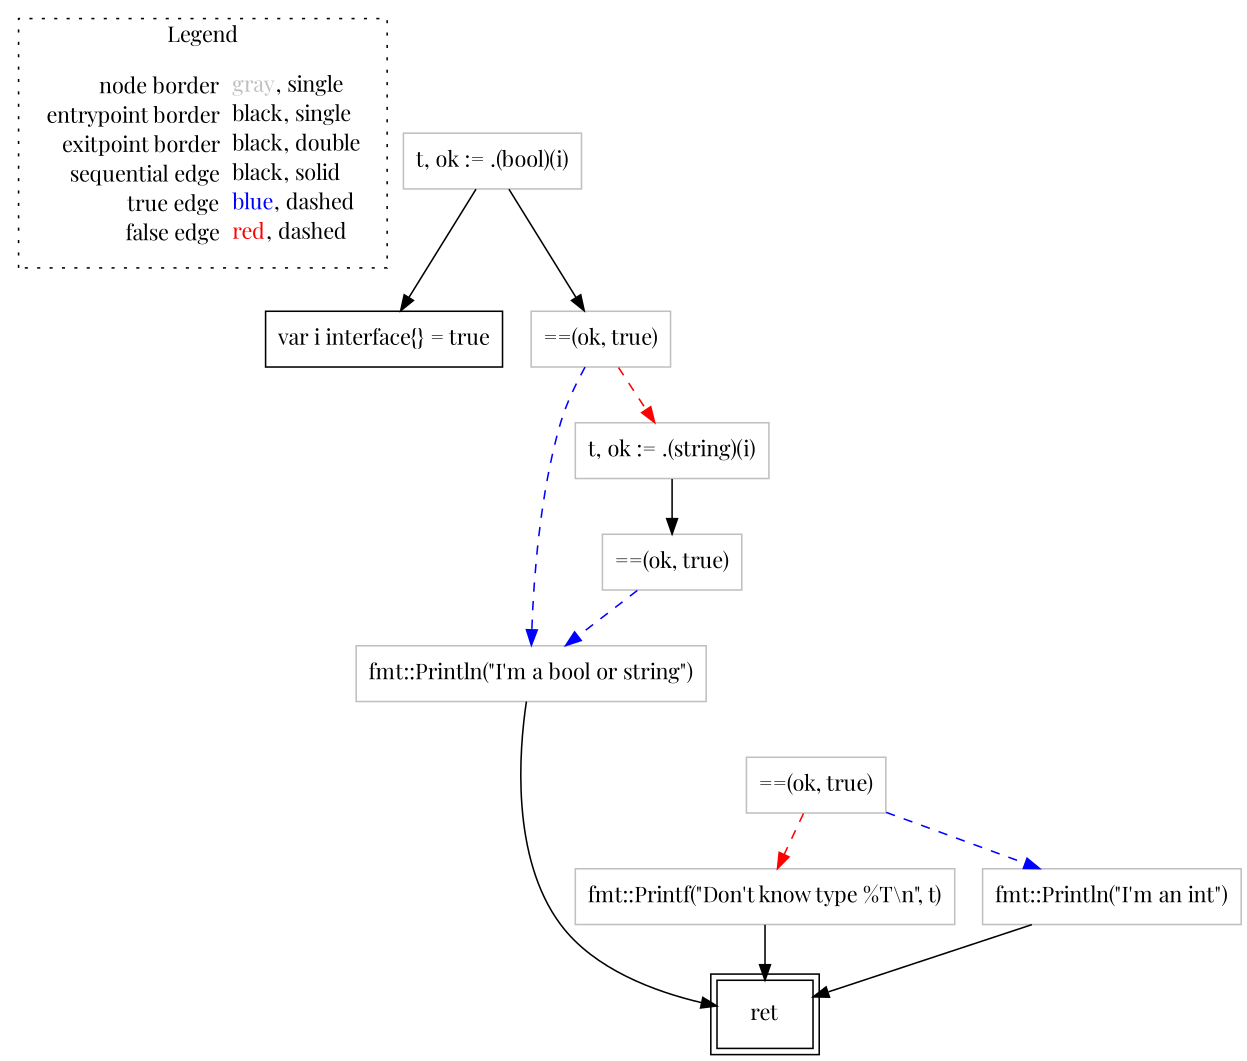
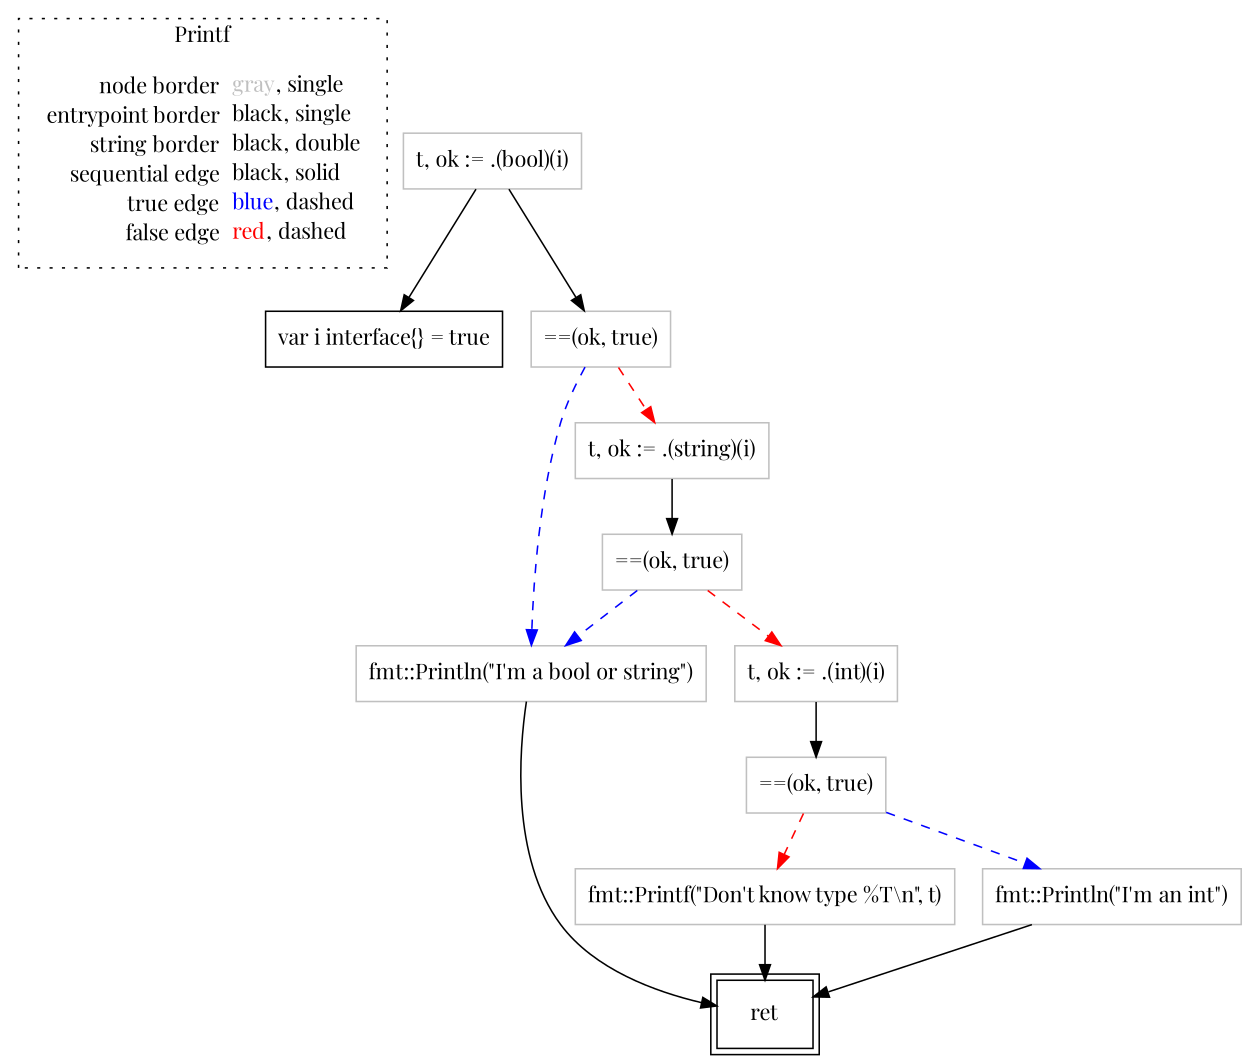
(203, 36) -> (203, 36)
(144, 146) -> (158, 146)
none -> (816, 674)
